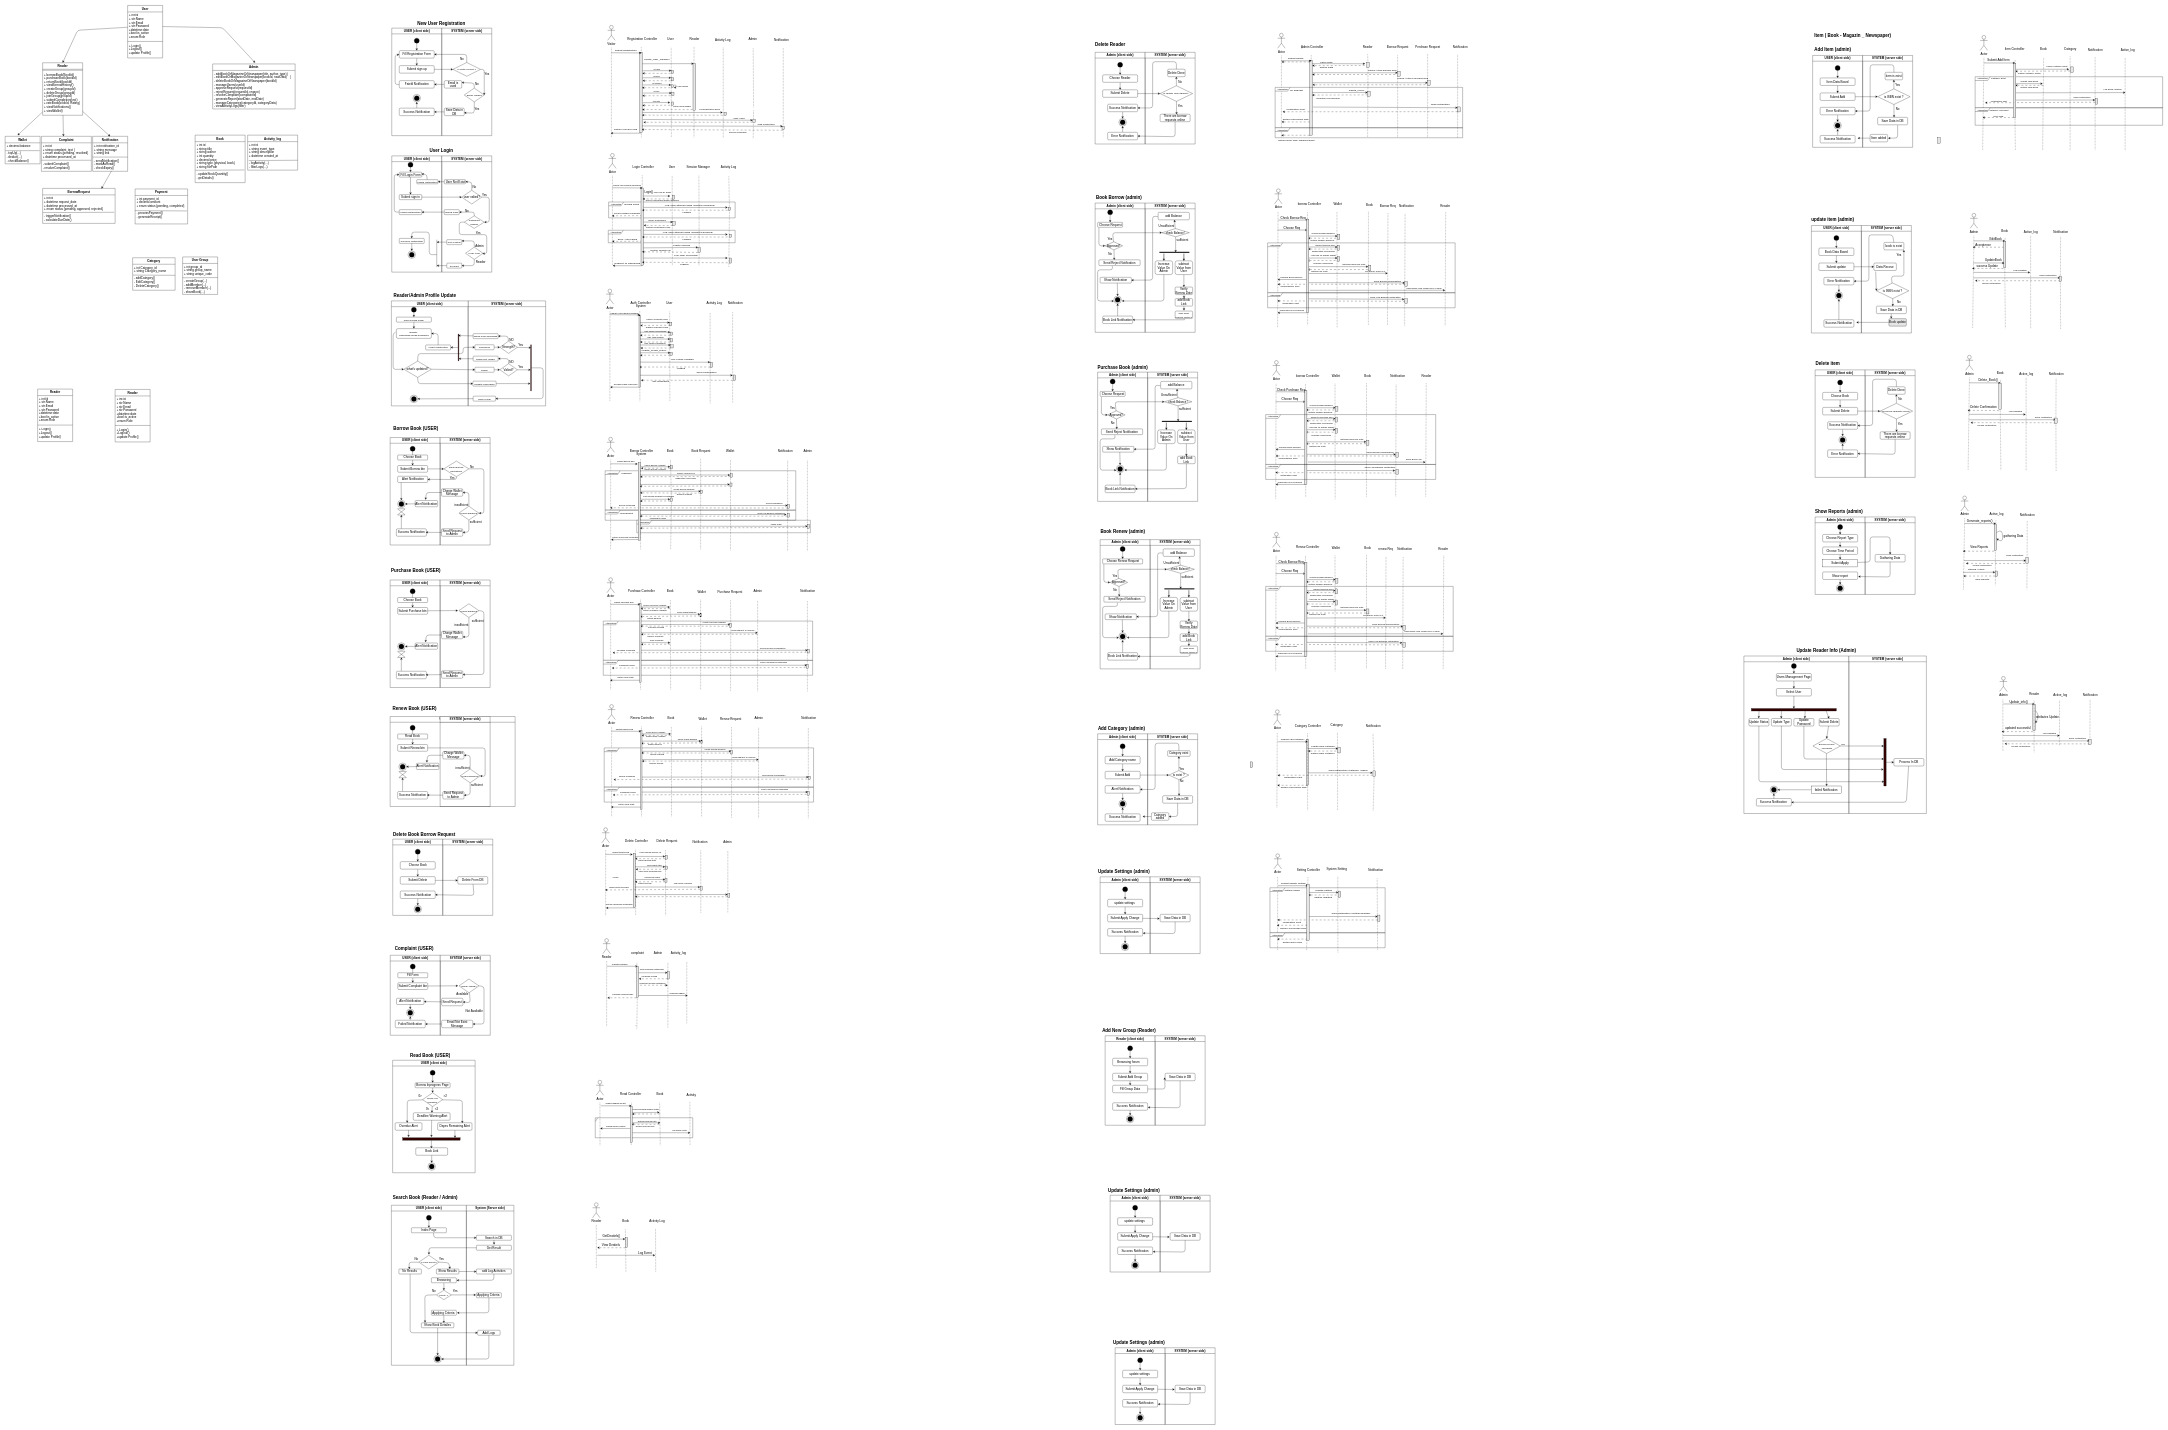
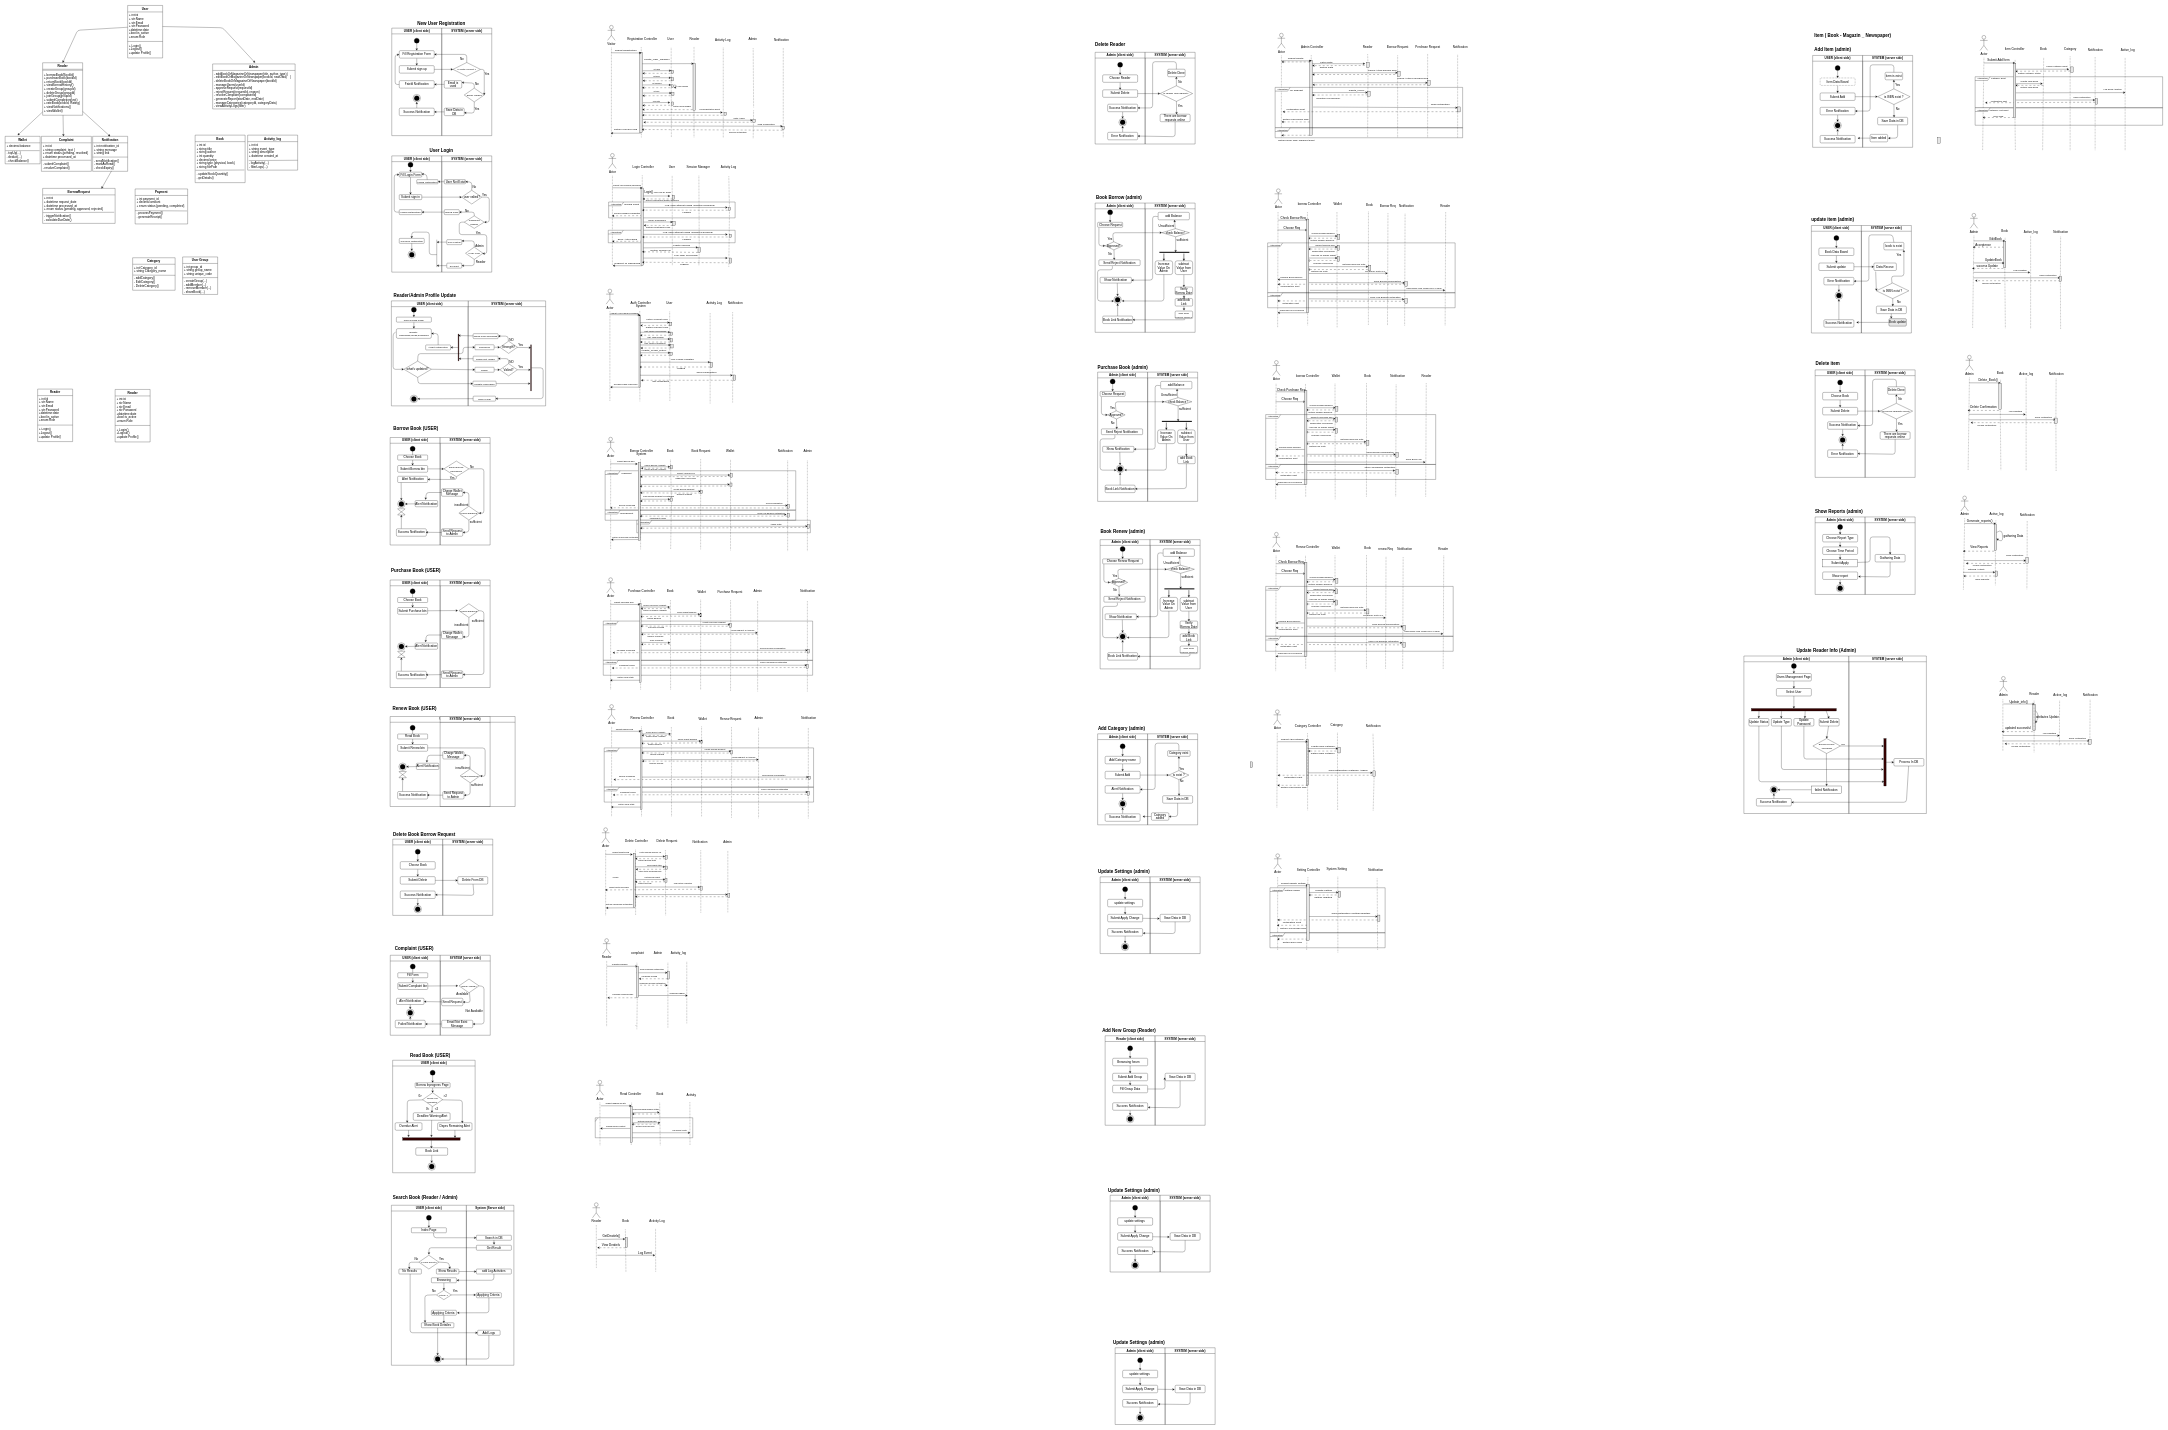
(1838, 82) -> (1838, 82)
